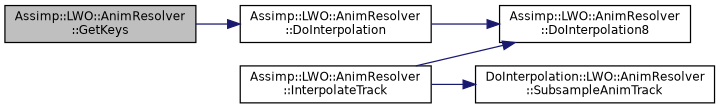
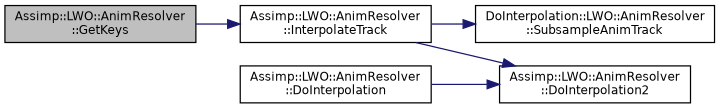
(212, 24) -> (212, 24)
(595, 24) -> (595, 84)
